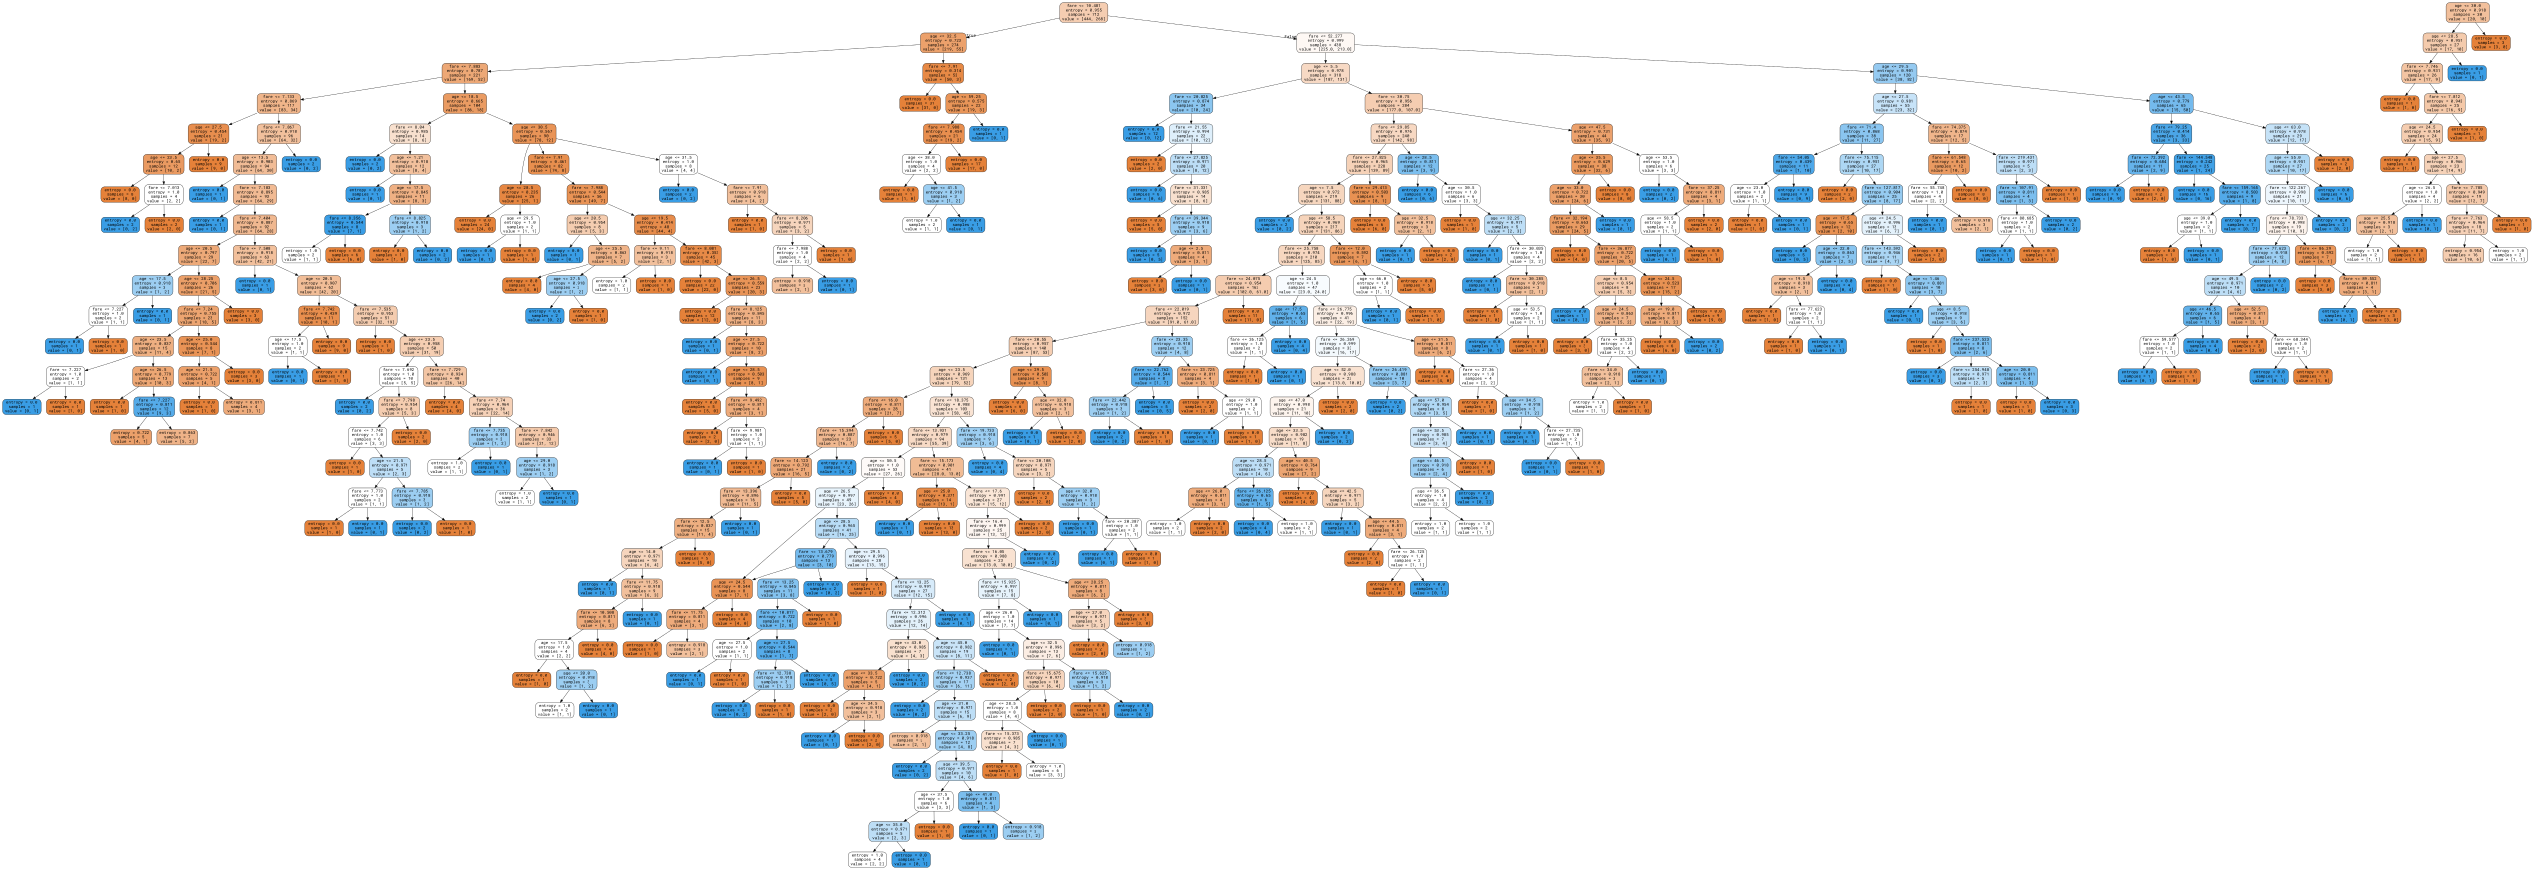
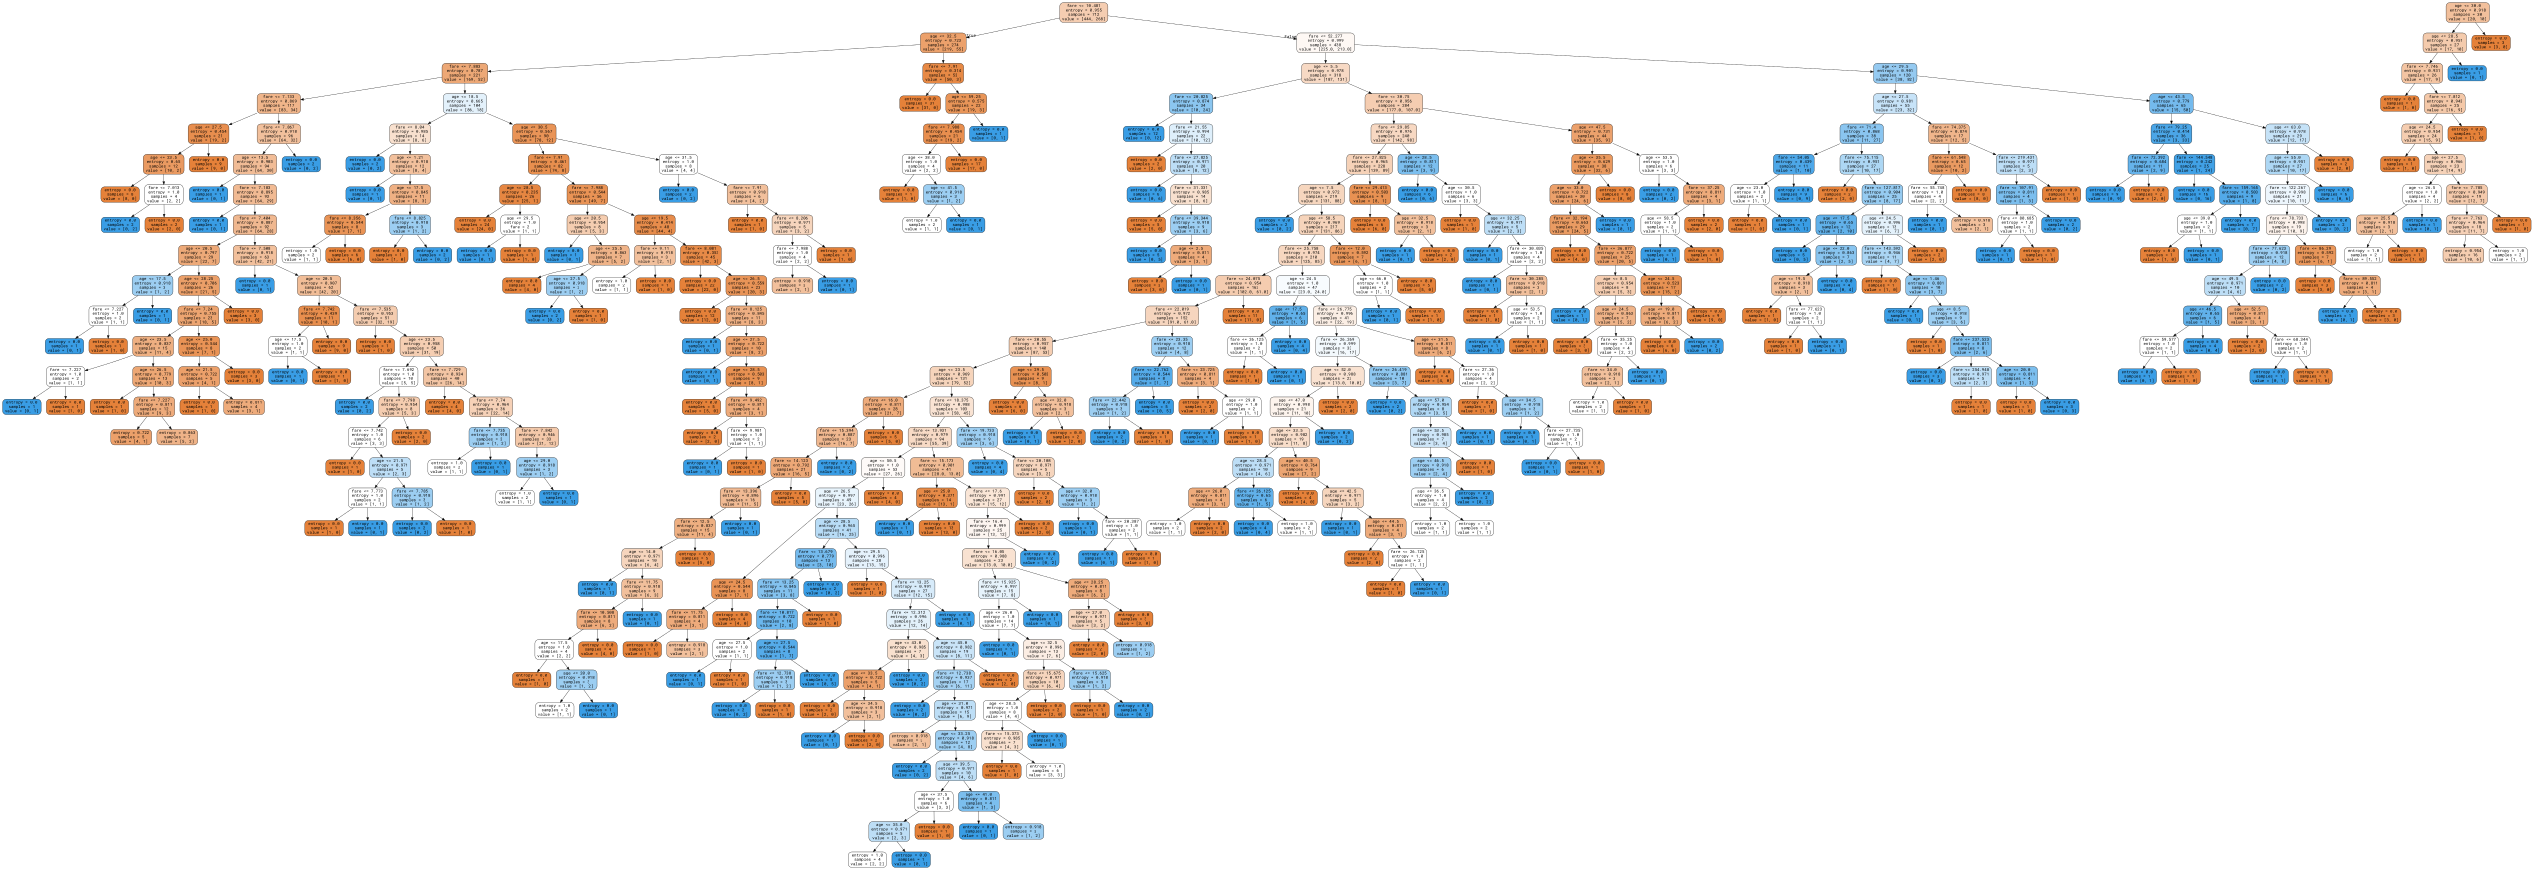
(465, 104) -> (465, 104)
(524, 162) -> (535, 178)
(345, 225) -> (345, 225)
(520, 225) -> (520, 225)
(655, 225) -> (655, 225)
(1836, 225) -> (1836, 225)
(154, 407) -> (154, 407)
(775, 572) -> (798, 573)
